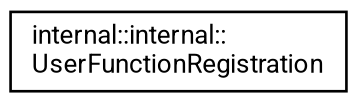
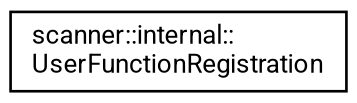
(178, 52) -> (178, 52)
